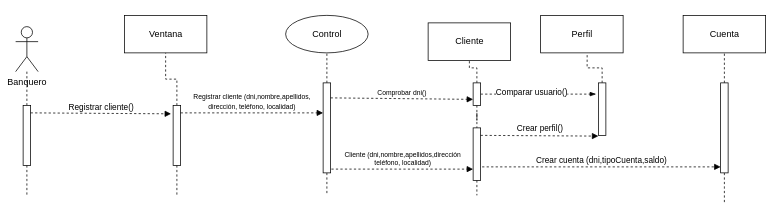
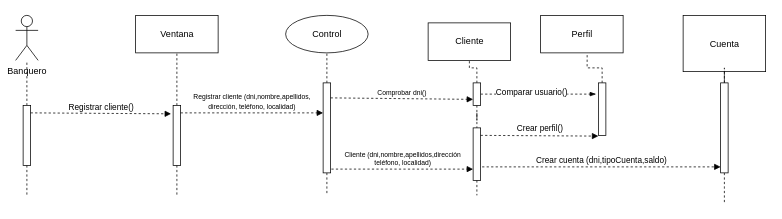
(165, 34) -> (177, 34)
(724, 34) -> (724, 44)
(27, 49) -> (27, 38)
